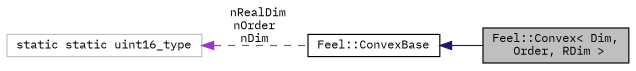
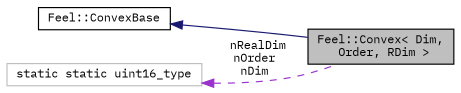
(261, 46) -> (277, 80)
